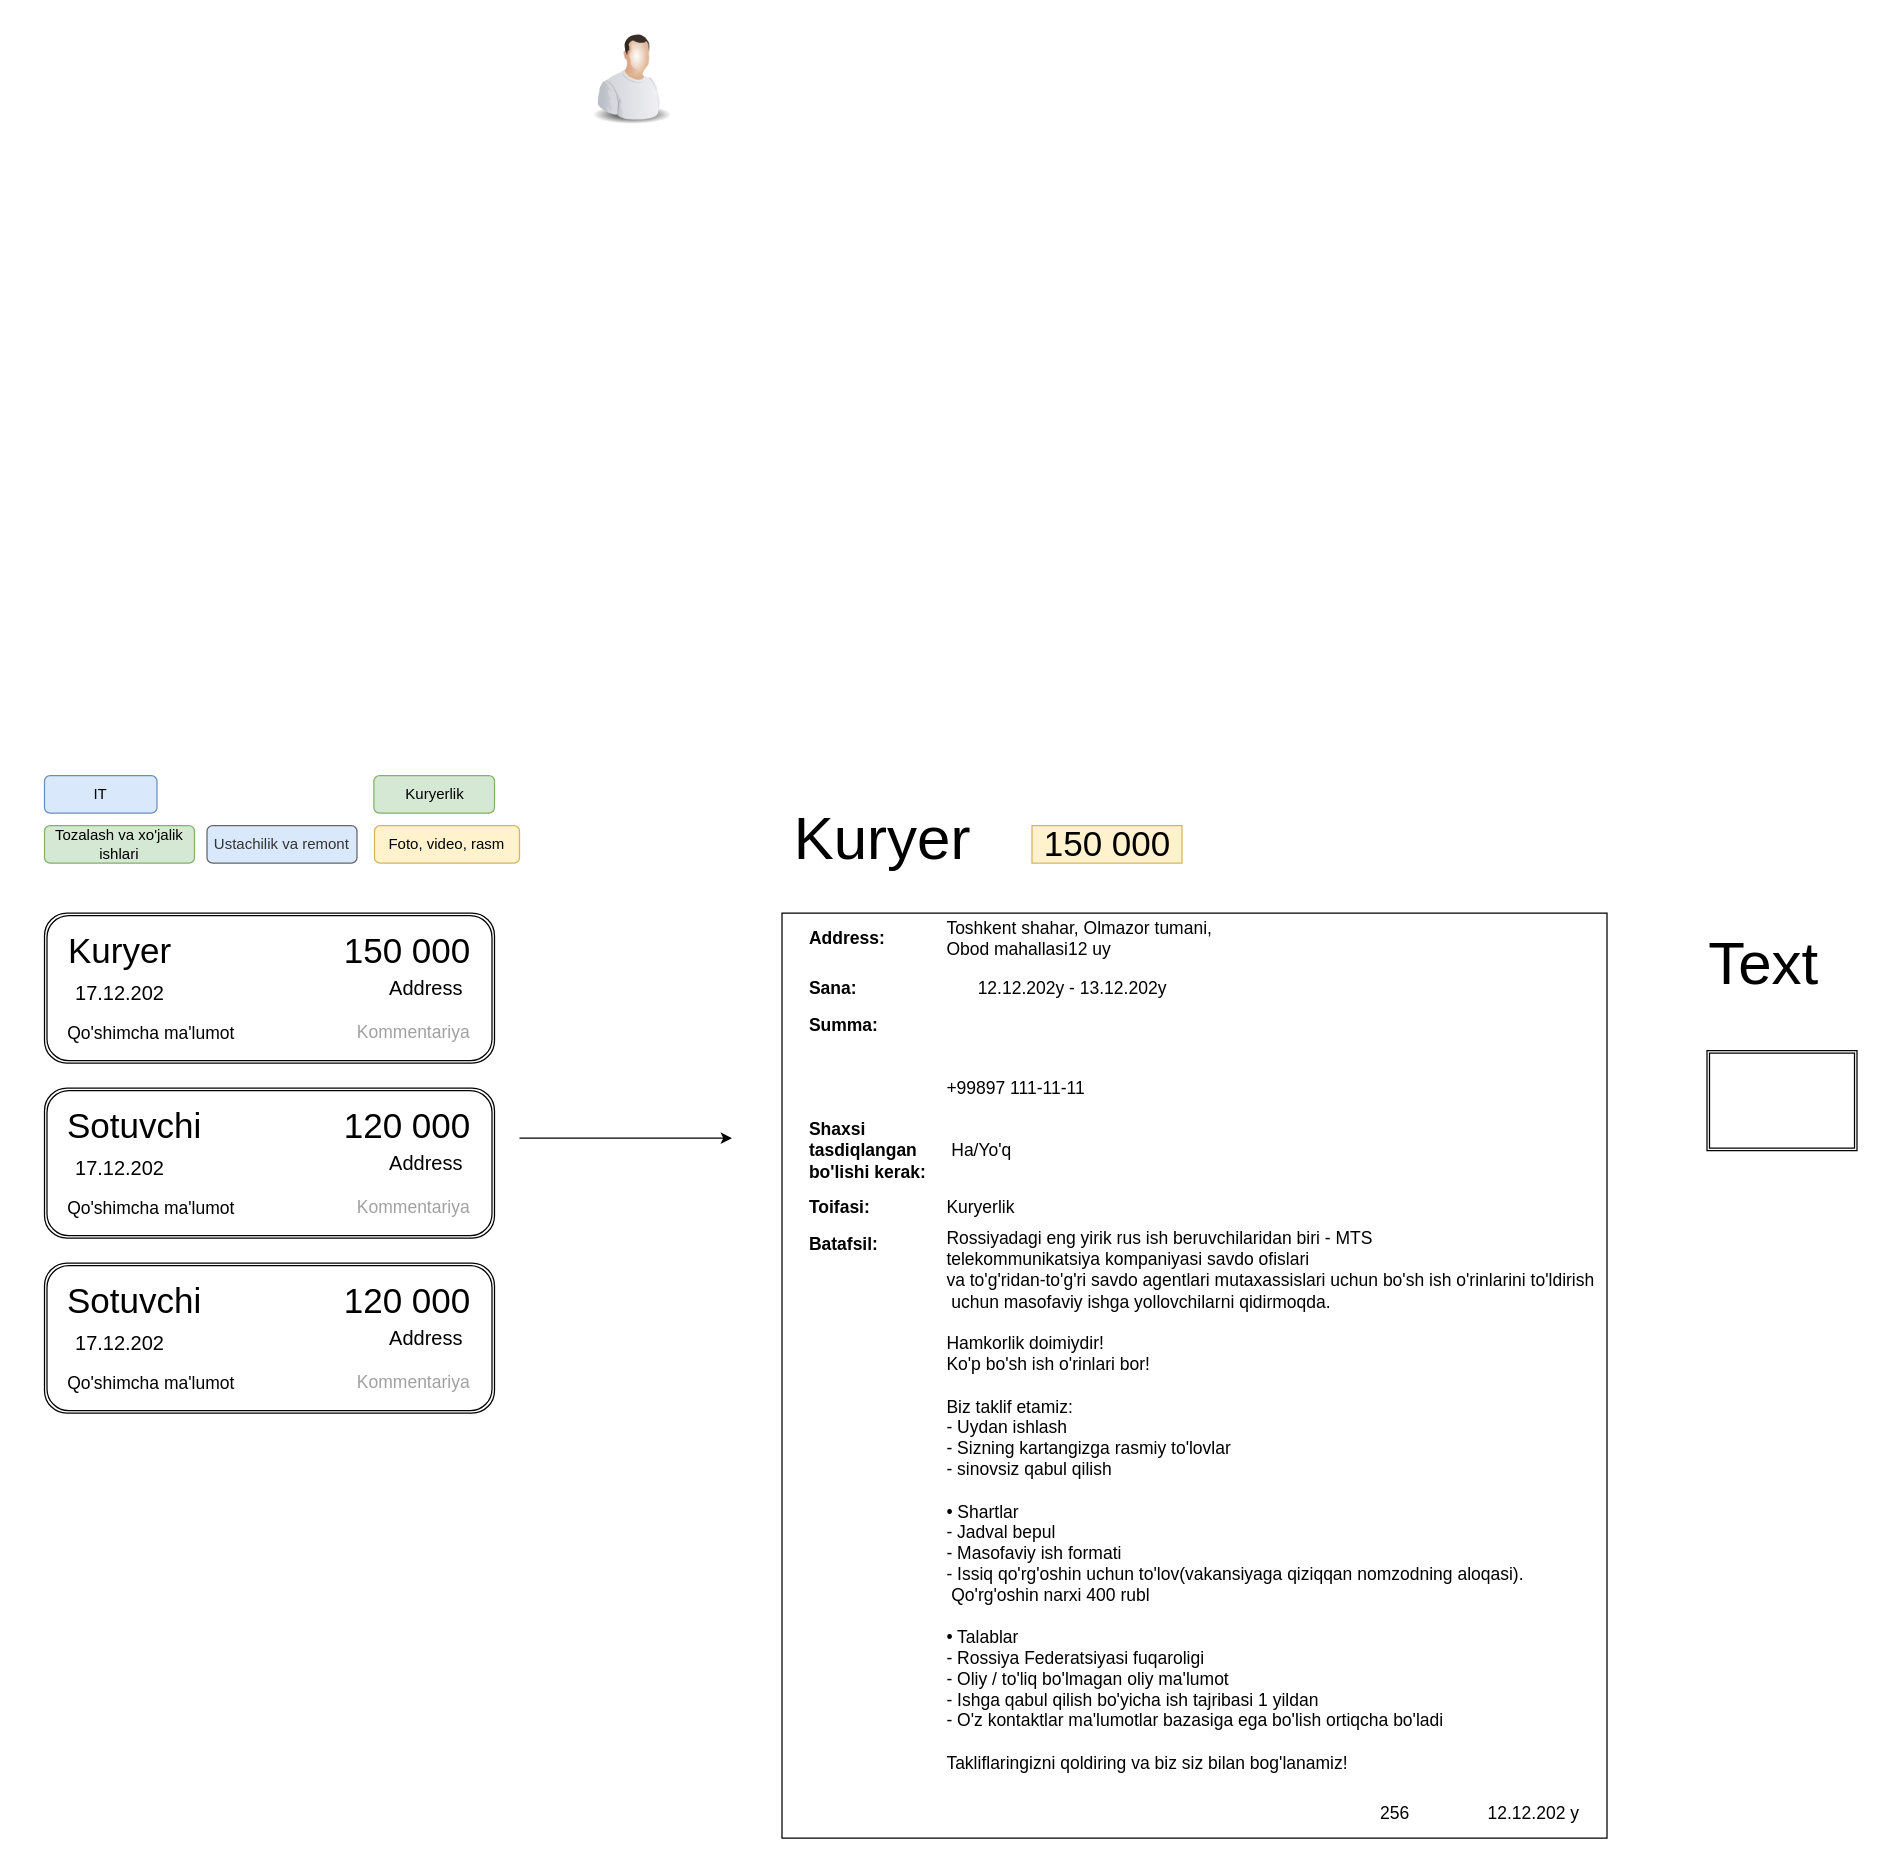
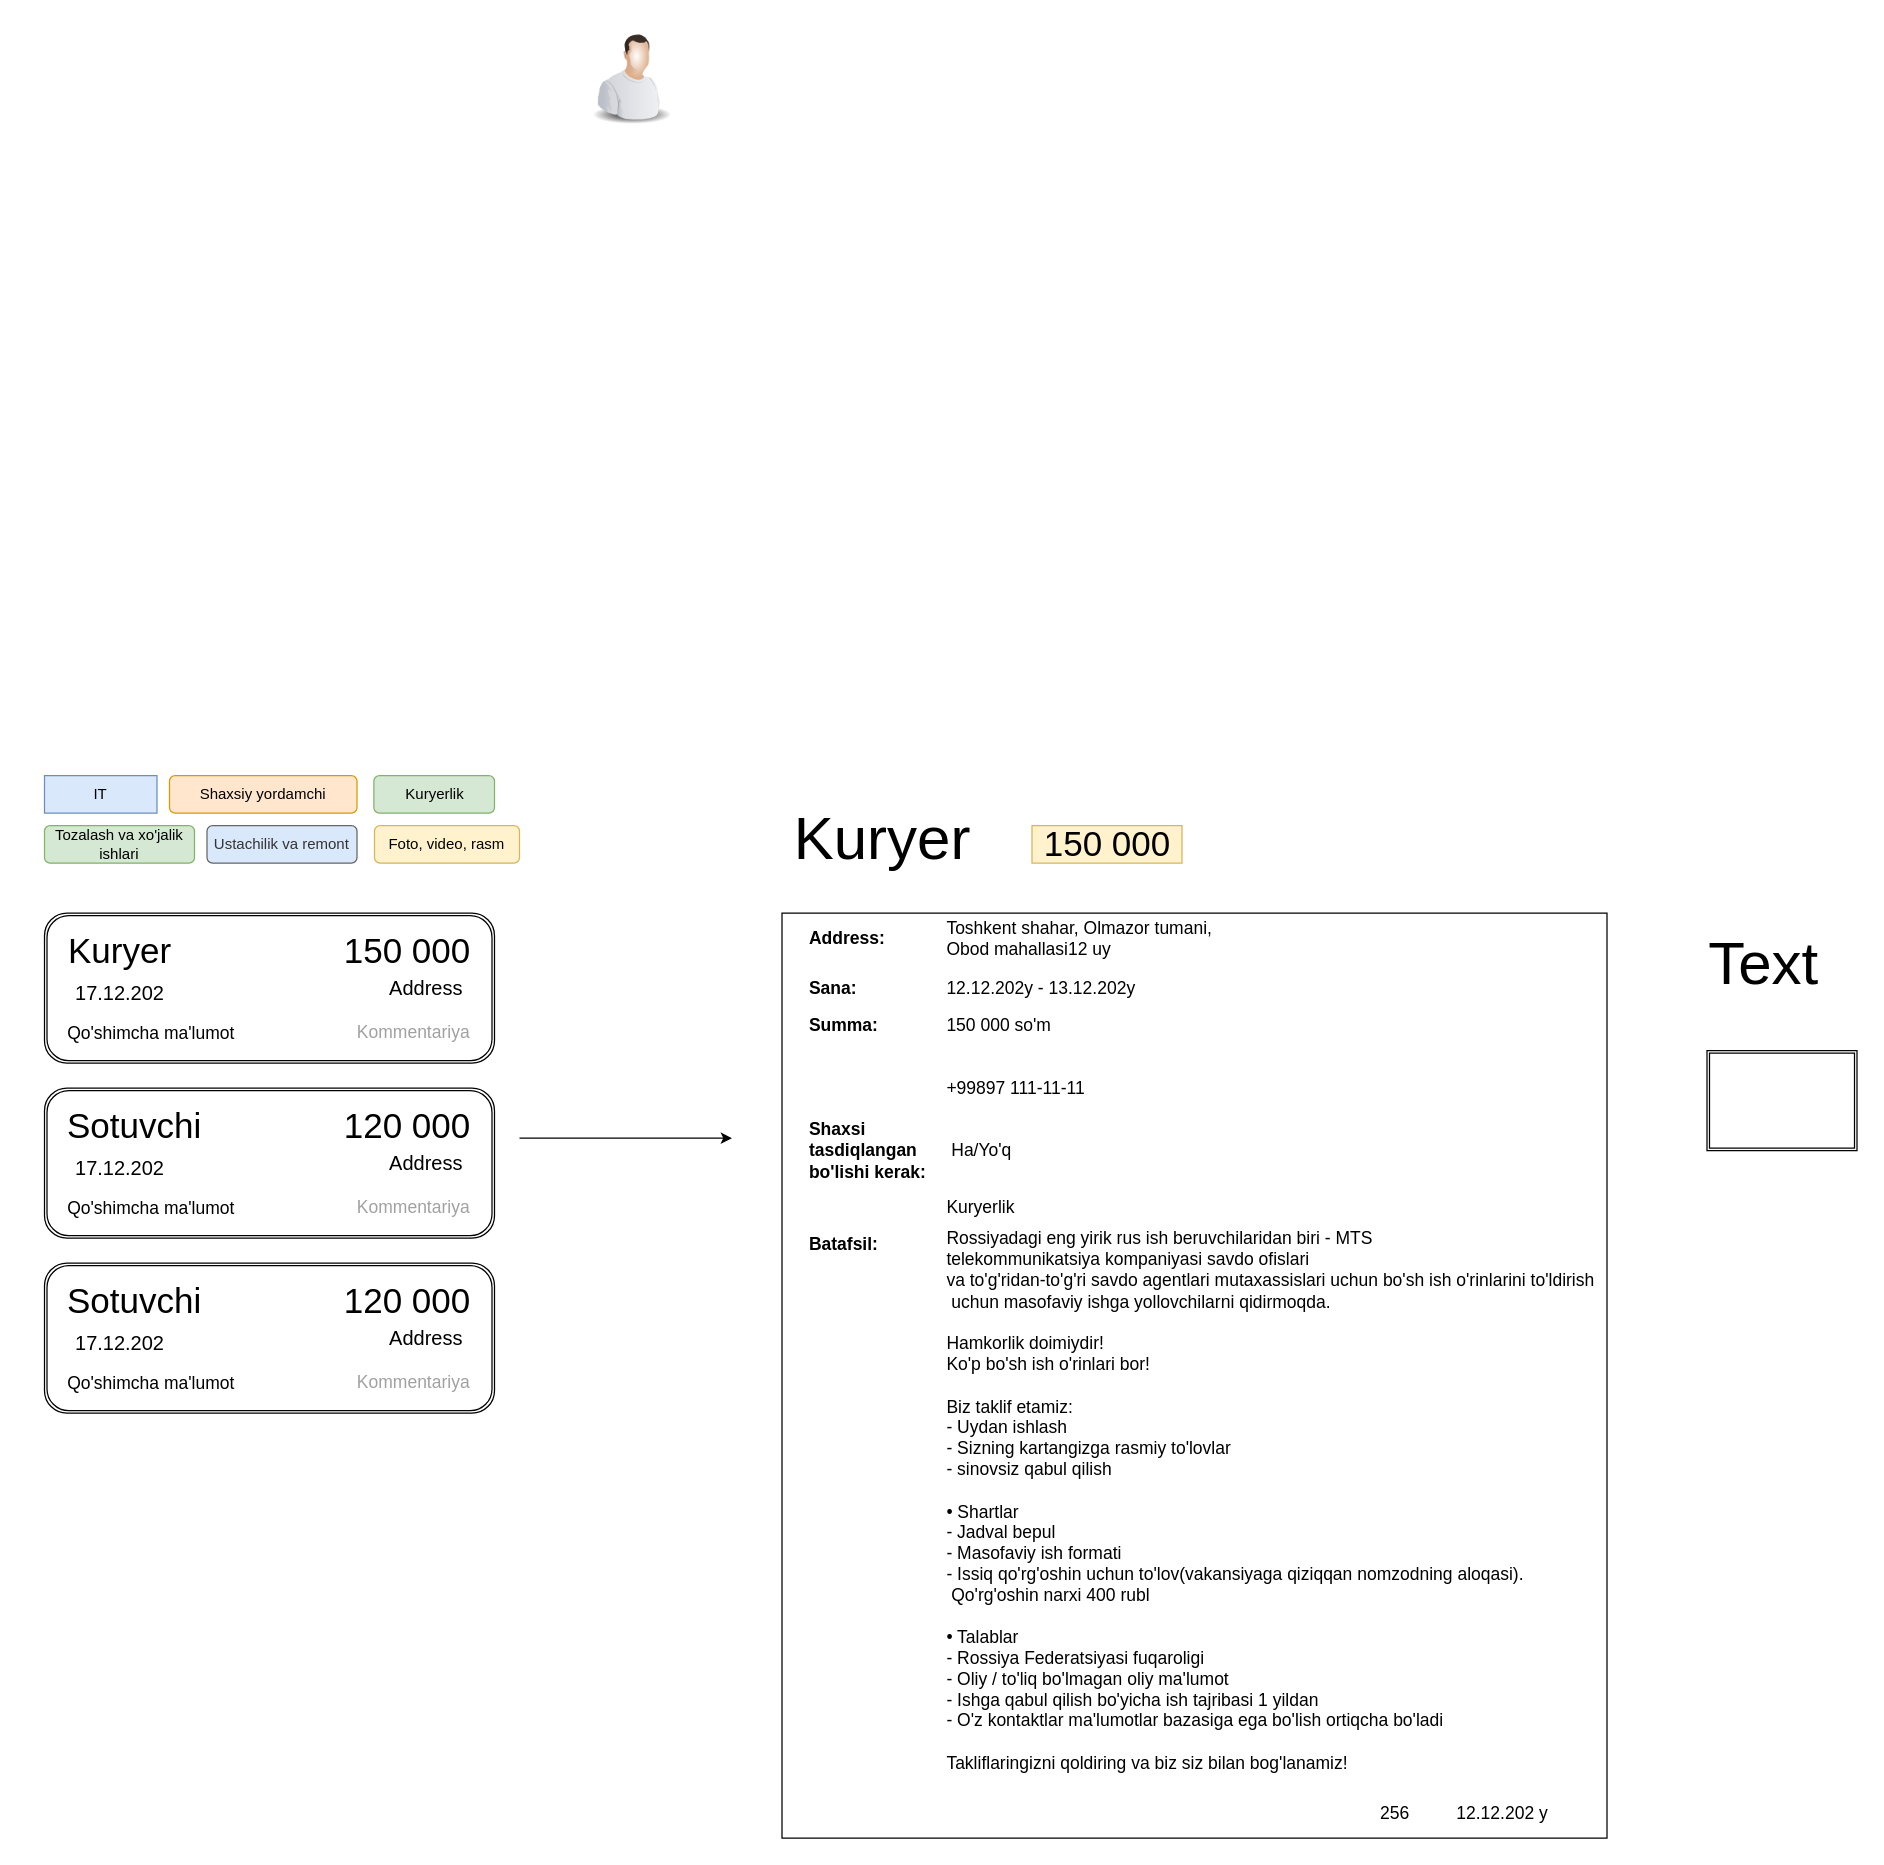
(101, 794) -> (101, 794)
none -> (263, 794)
(1088, 988) -> (1057, 988)
none -> (1007, 1026)
(844, 1207) -> none
(1533, 1813) -> (1502, 1813)
